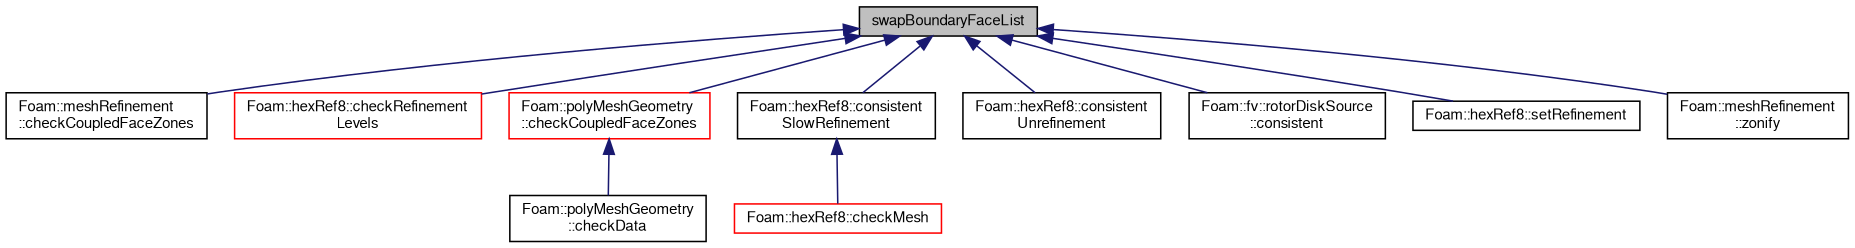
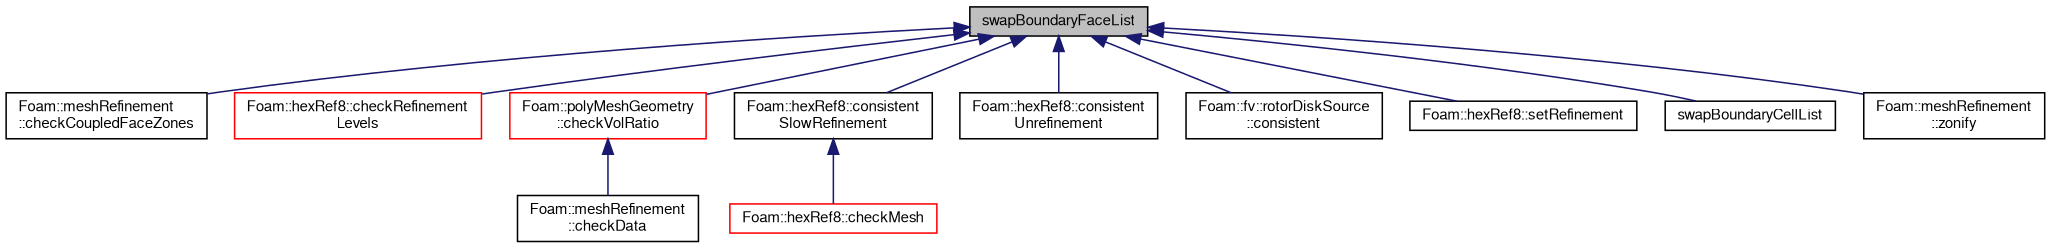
(610, 116) -> (608, 116)
none -> (1750, 116)
(608, 219) -> (608, 219)
